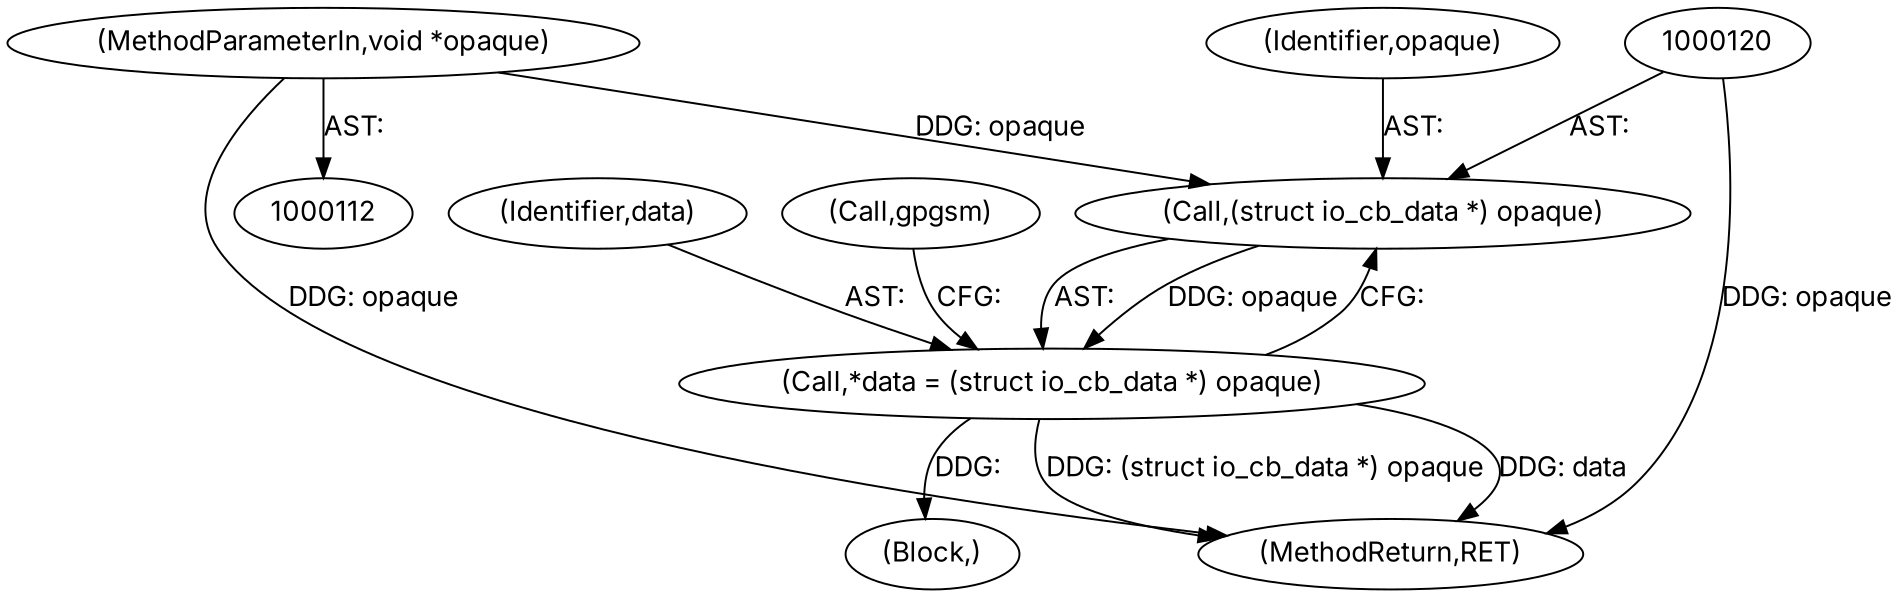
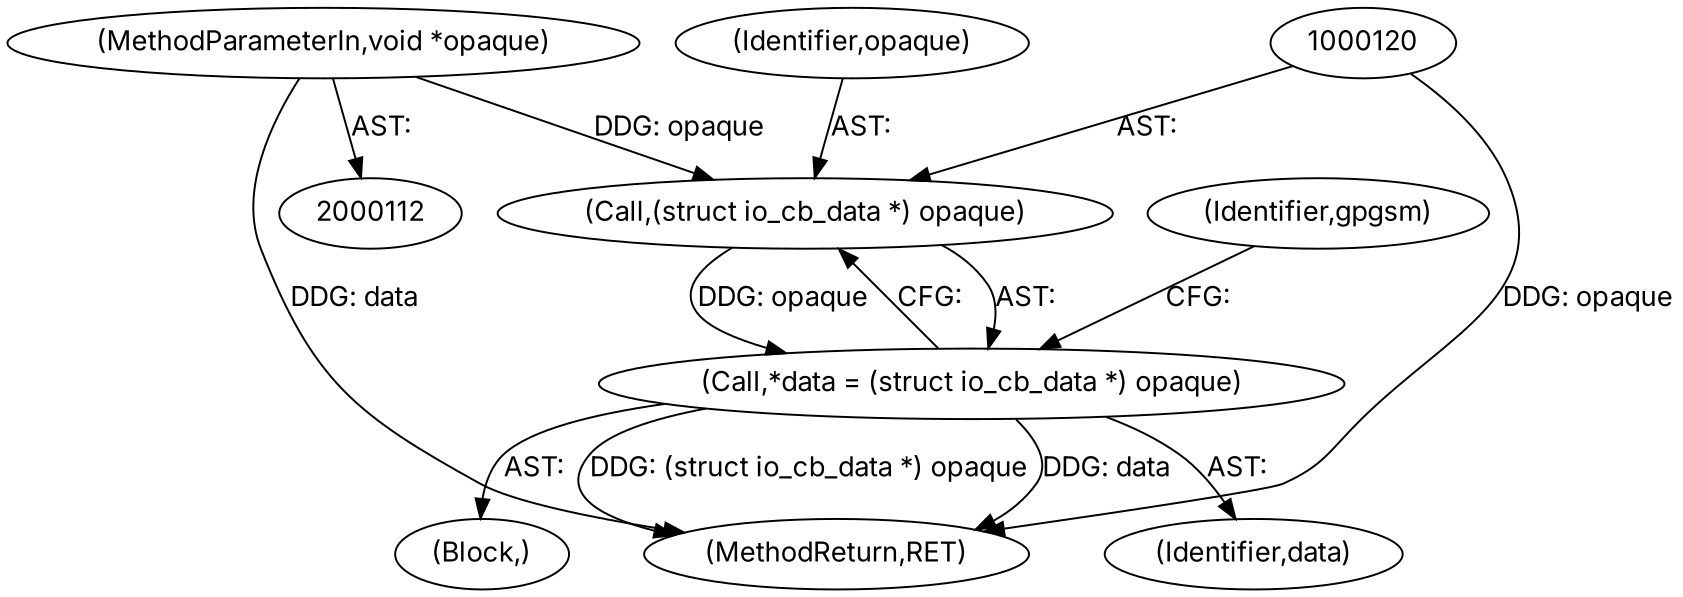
(323, 213) -> (370, 213)
(911, 213) -> (1318, 213)
(799, 296) -> (1173, 450)
(374, 299) -> (355, 299)
(972, 469) -> (538, 469)
